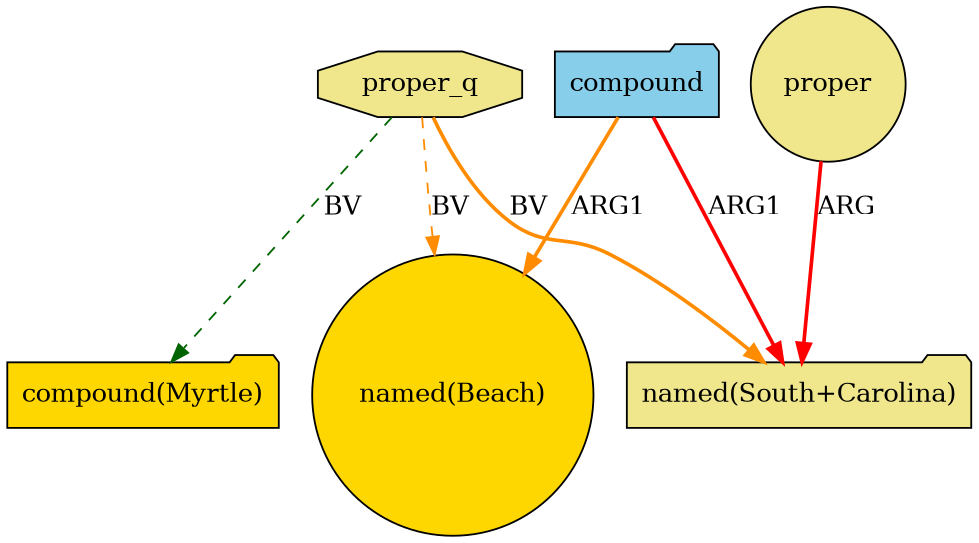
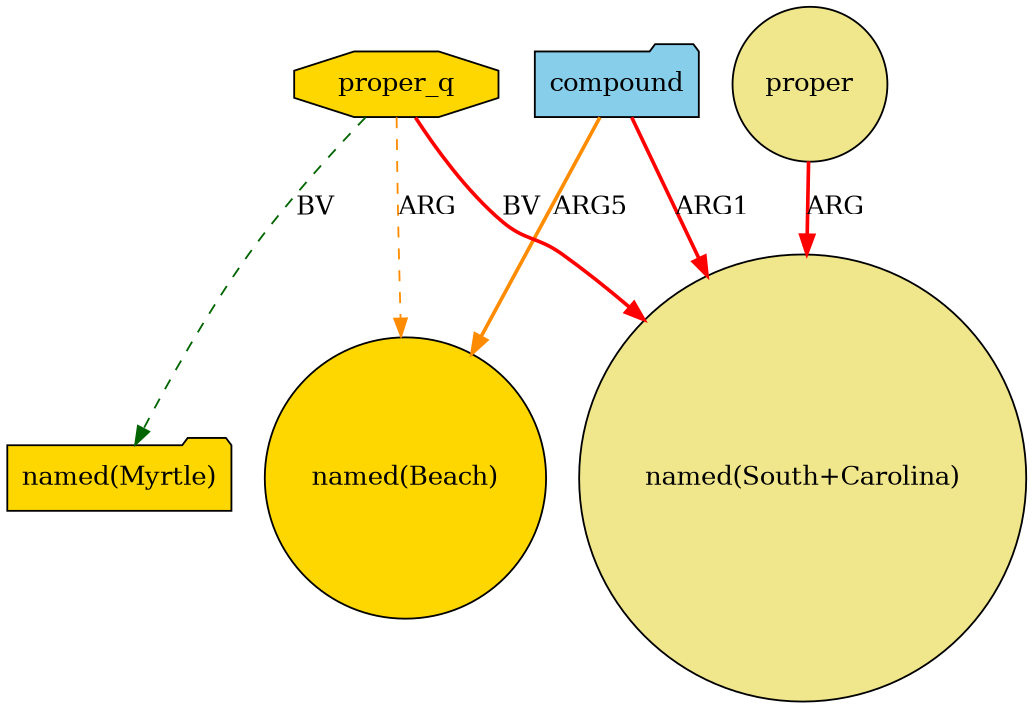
(420, 84) -> (396, 84)
(450, 208) -> (427, 208)
(609, 208) -> (590, 208)
(578, 243) -> (509, 227)
(143, 395) -> (119, 478)
(799, 395) -> (803, 478)
